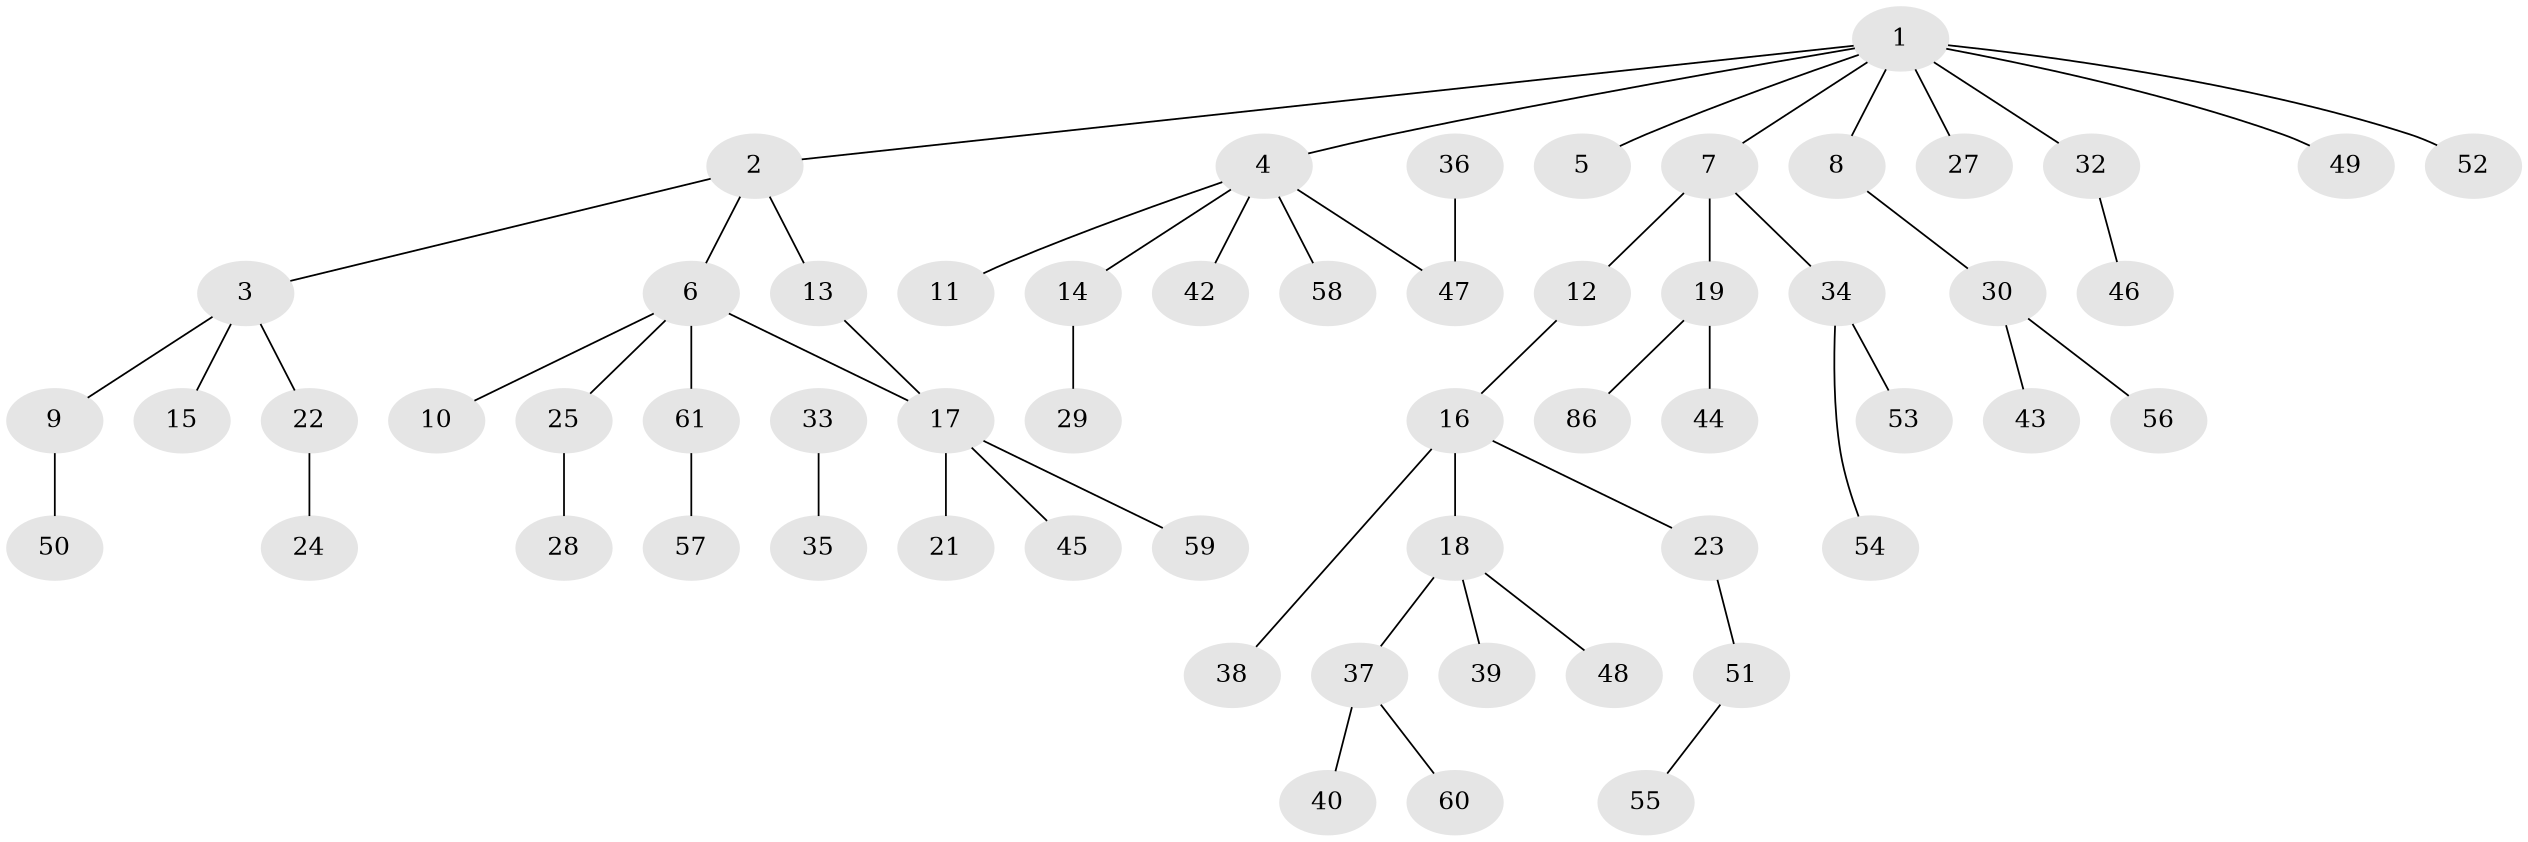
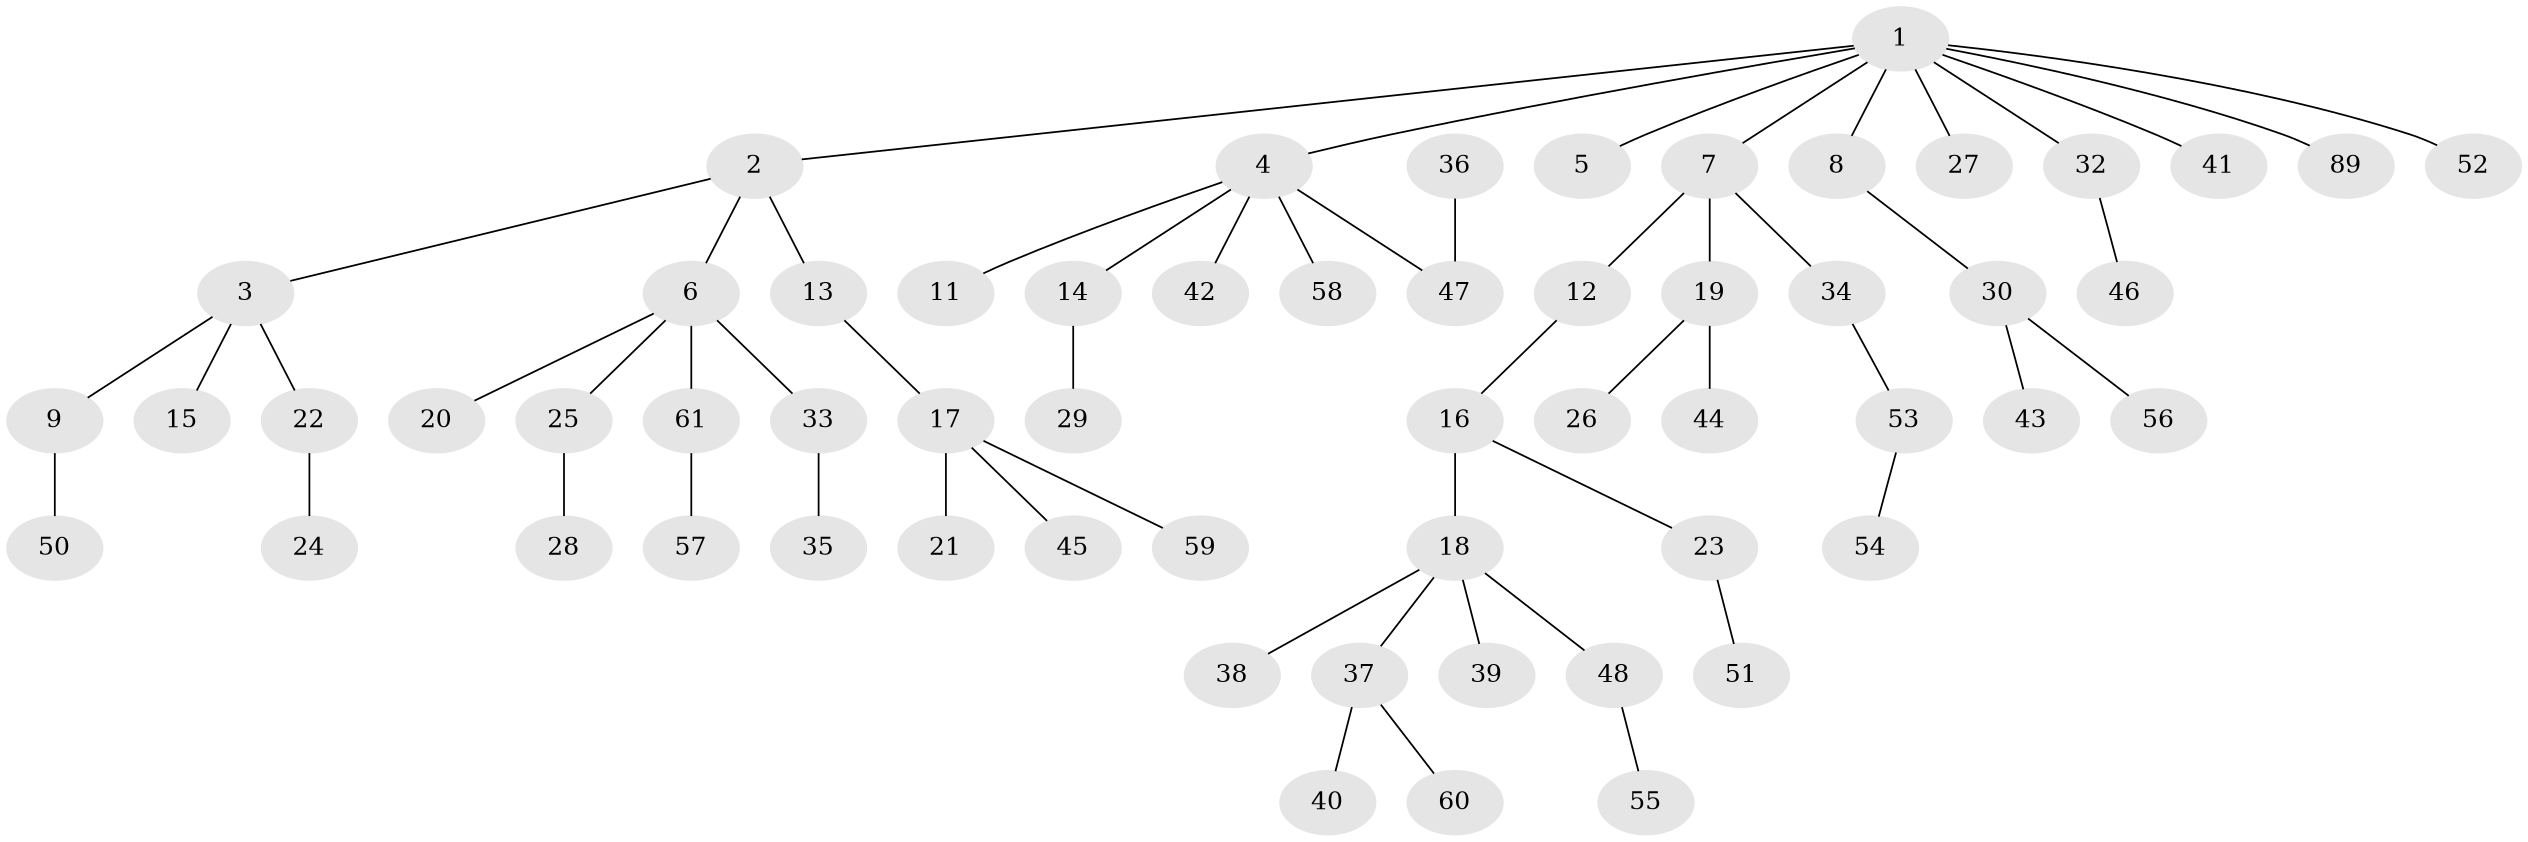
none -> (2219, 166)
(2346, 166) -> (2346, 166)
(819, 357) -> (755, 357)
(437, 421) -> (437, 421)
(1582, 421) -> (1582, 421)
(1837, 422) -> (1887, 485)
(1344, 548) -> (1344, 612)
(1694, 739) -> (1630, 739)
